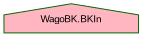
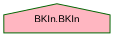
(71, 20) -> (57, 20)
